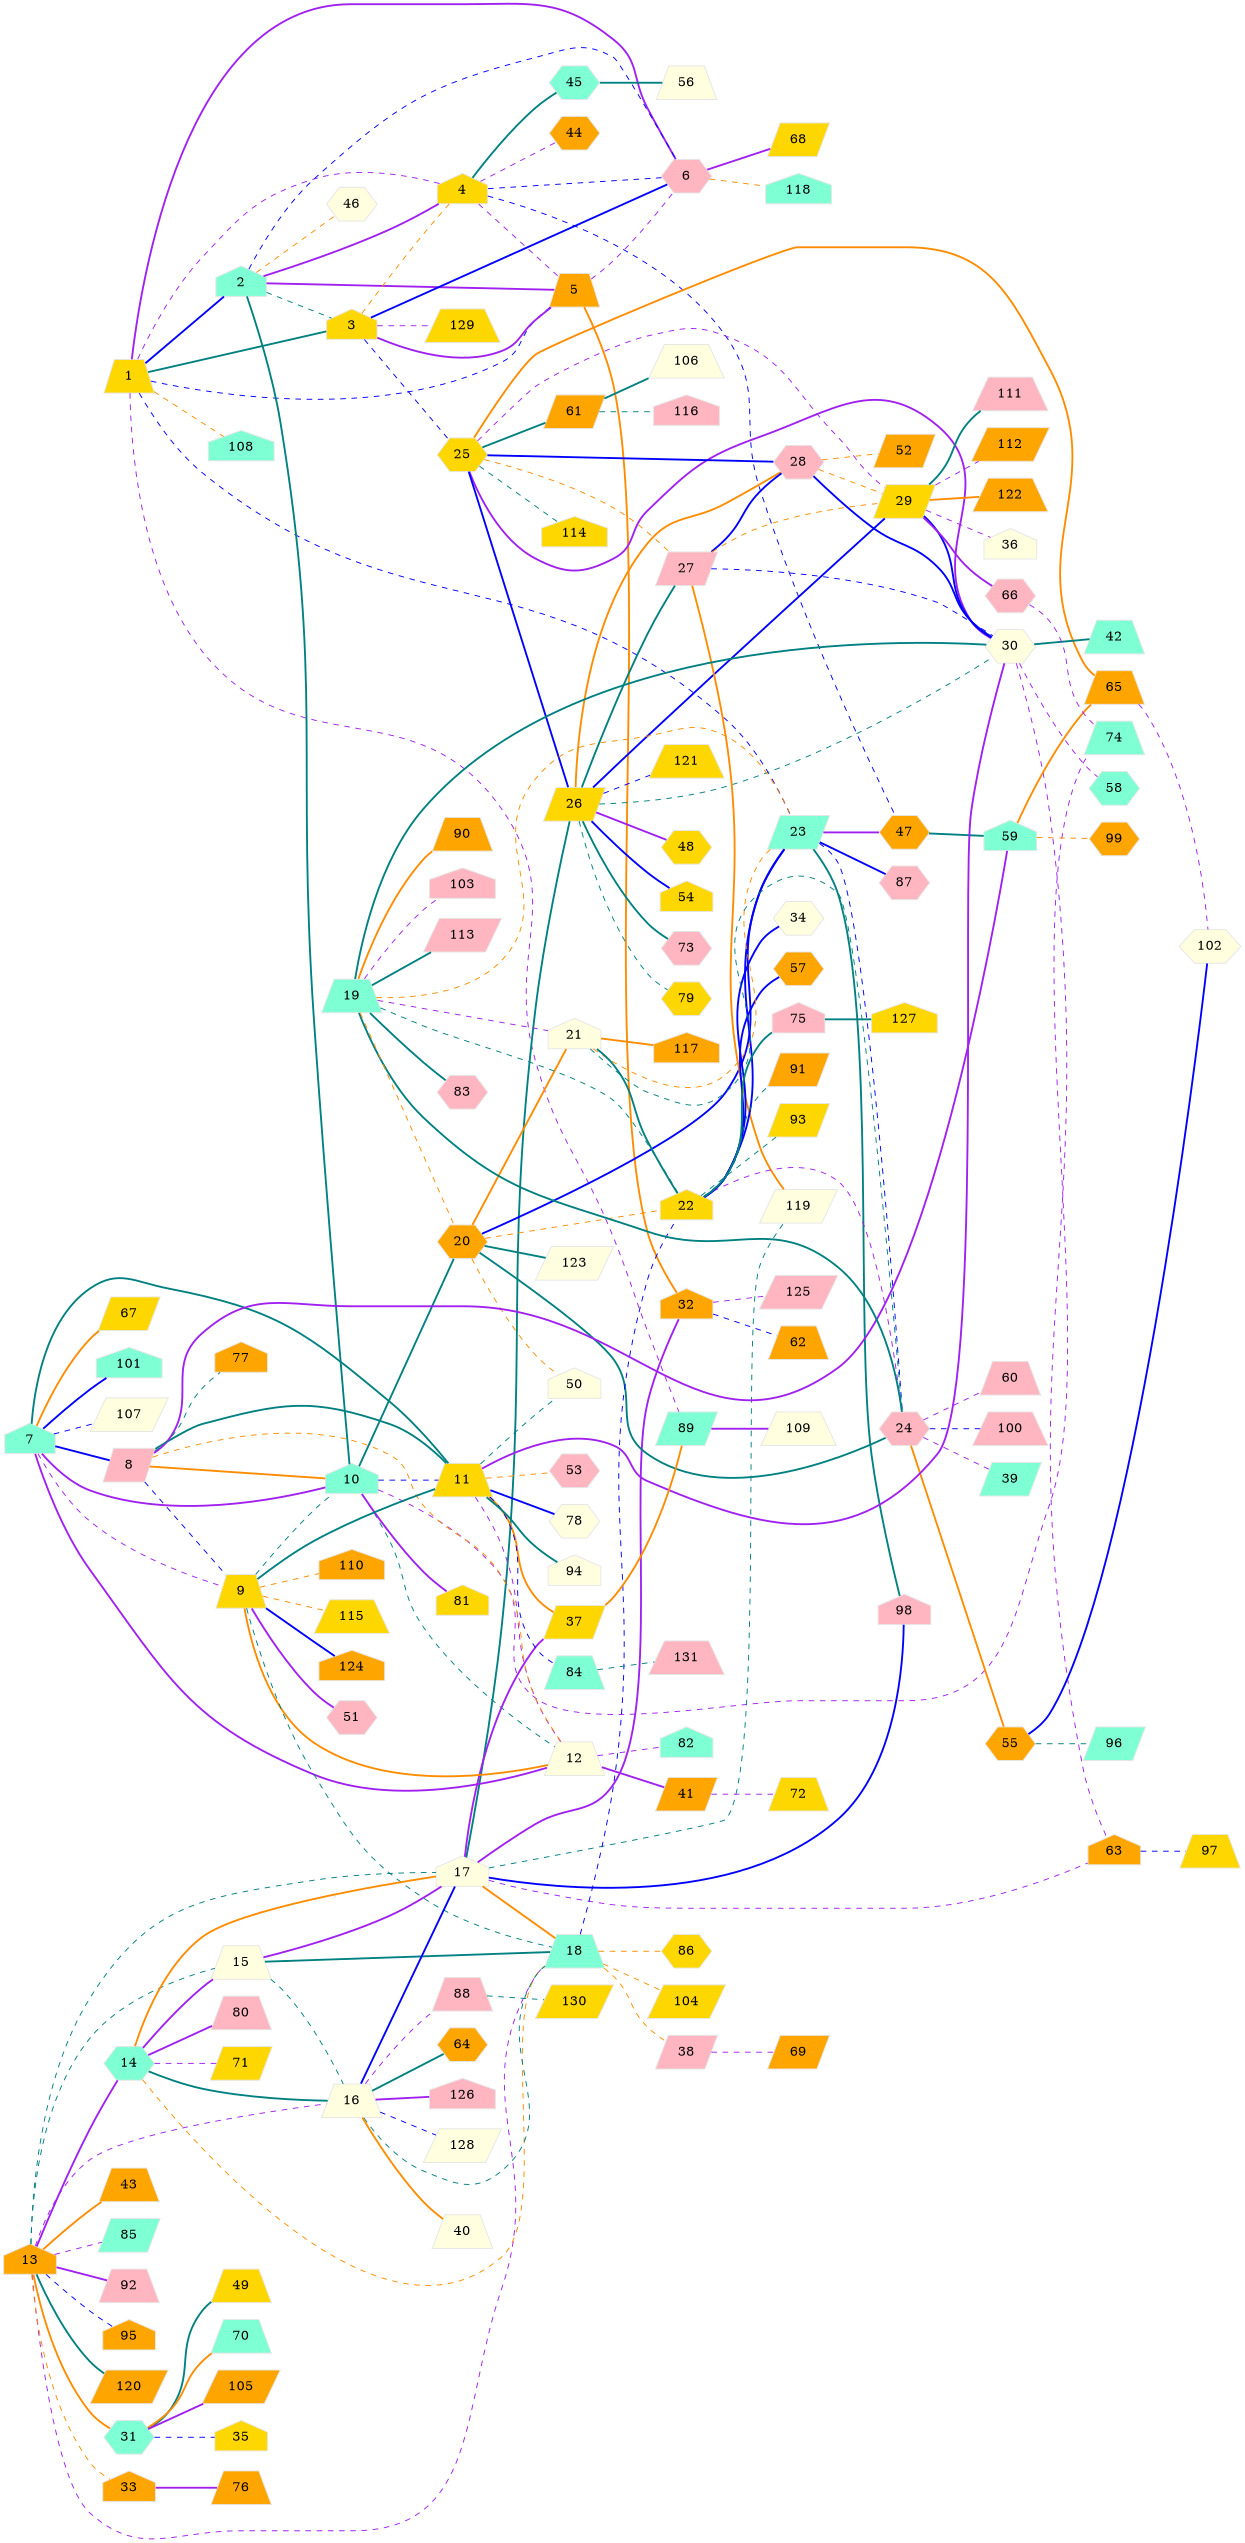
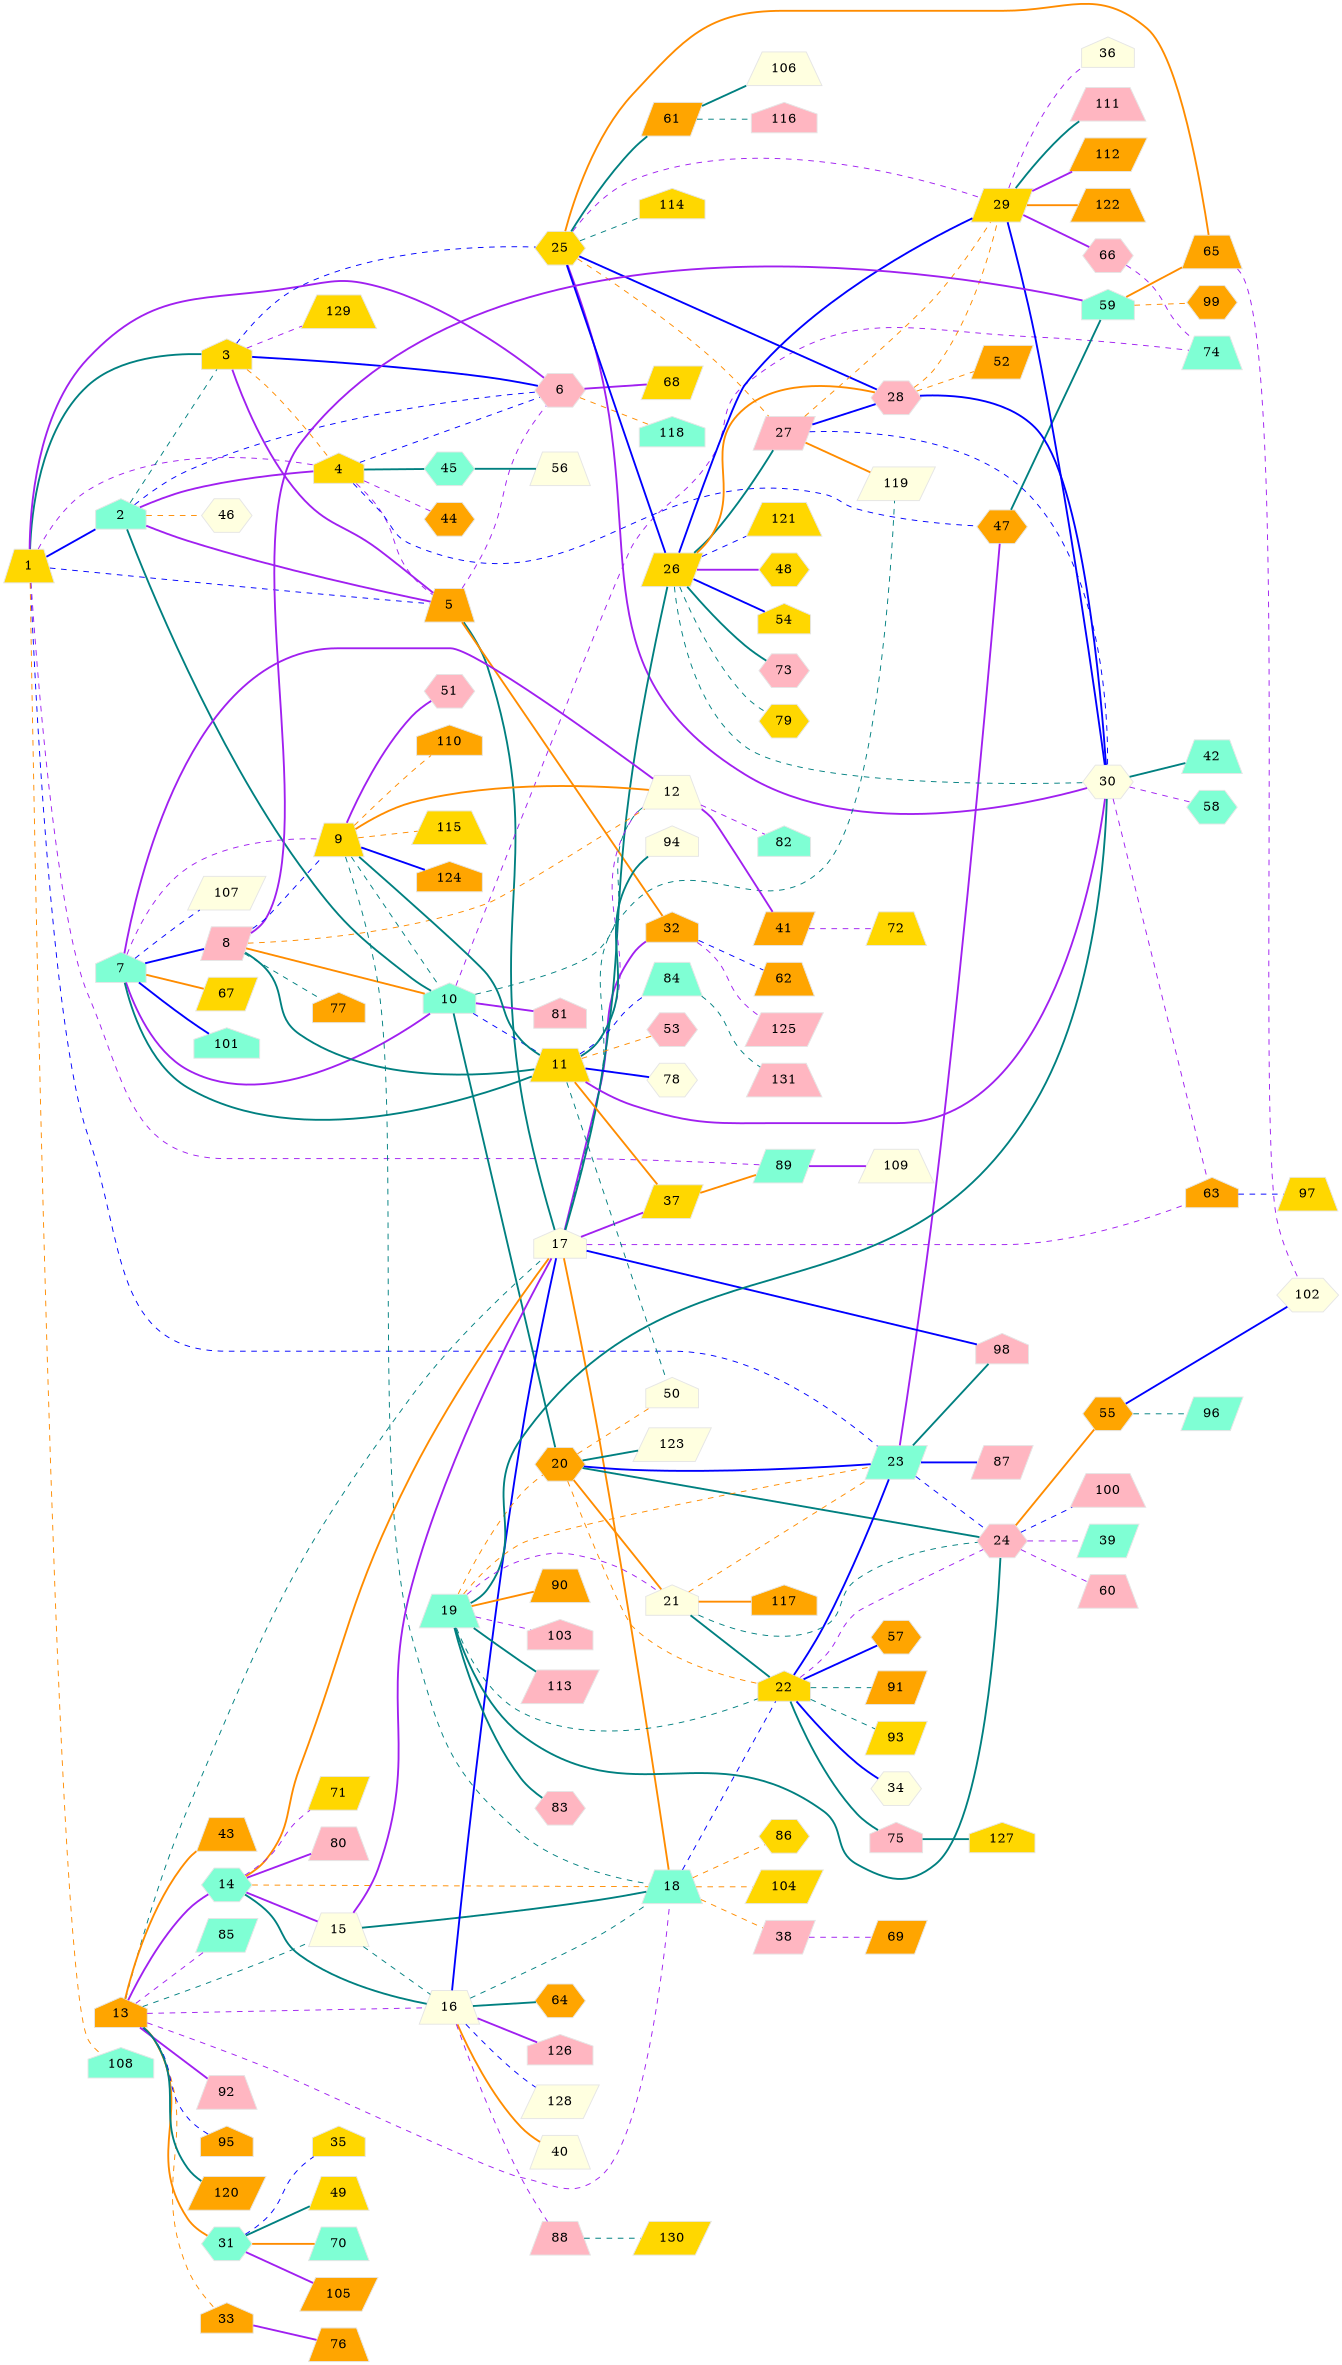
(957, 473) -> (1052, 181)
(904, 883) -> (1002, 1462)
none -> (512, 924)
(462, 1602) -> (560, 1015)
